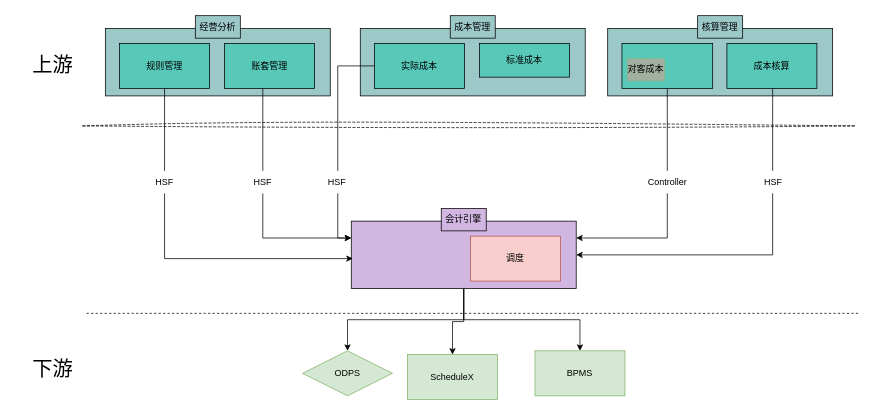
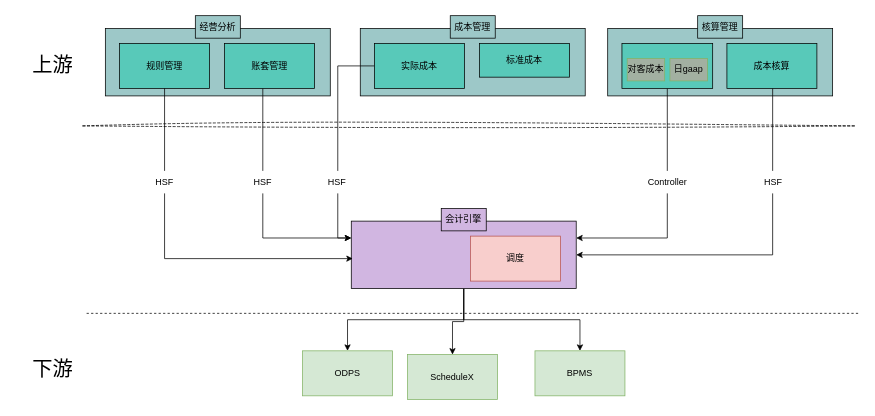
(646, 69) -> (646, 69)
none -> (689, 69)
(348, 373) -> (348, 373)
